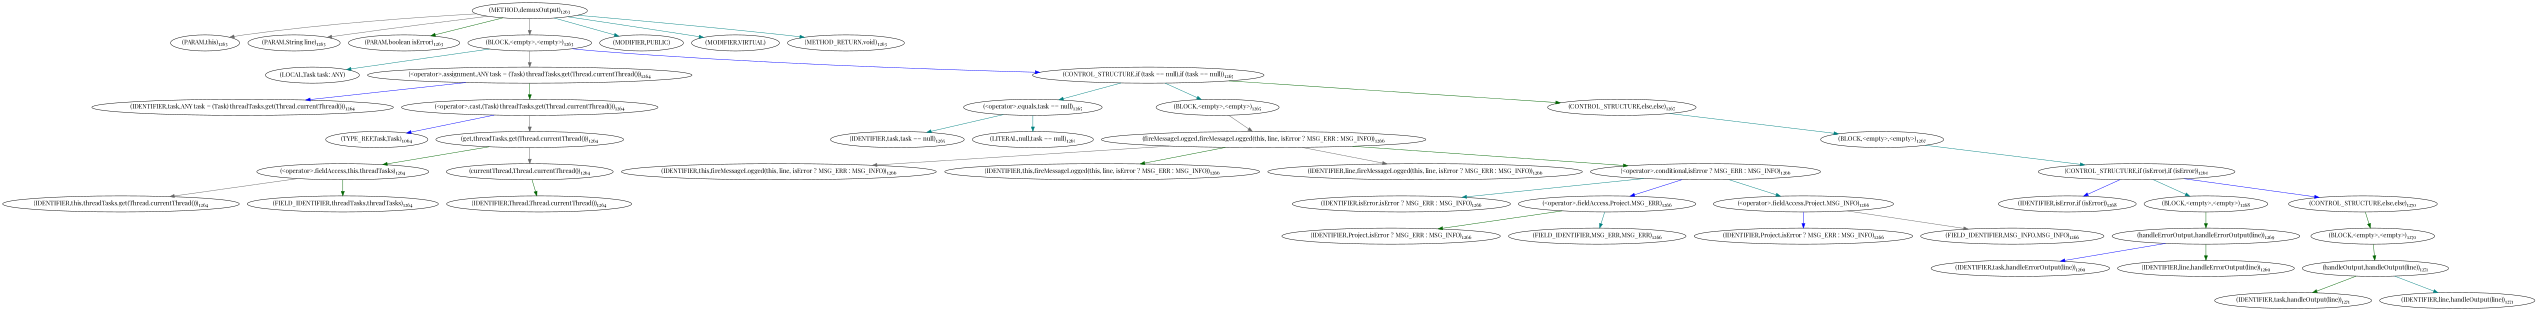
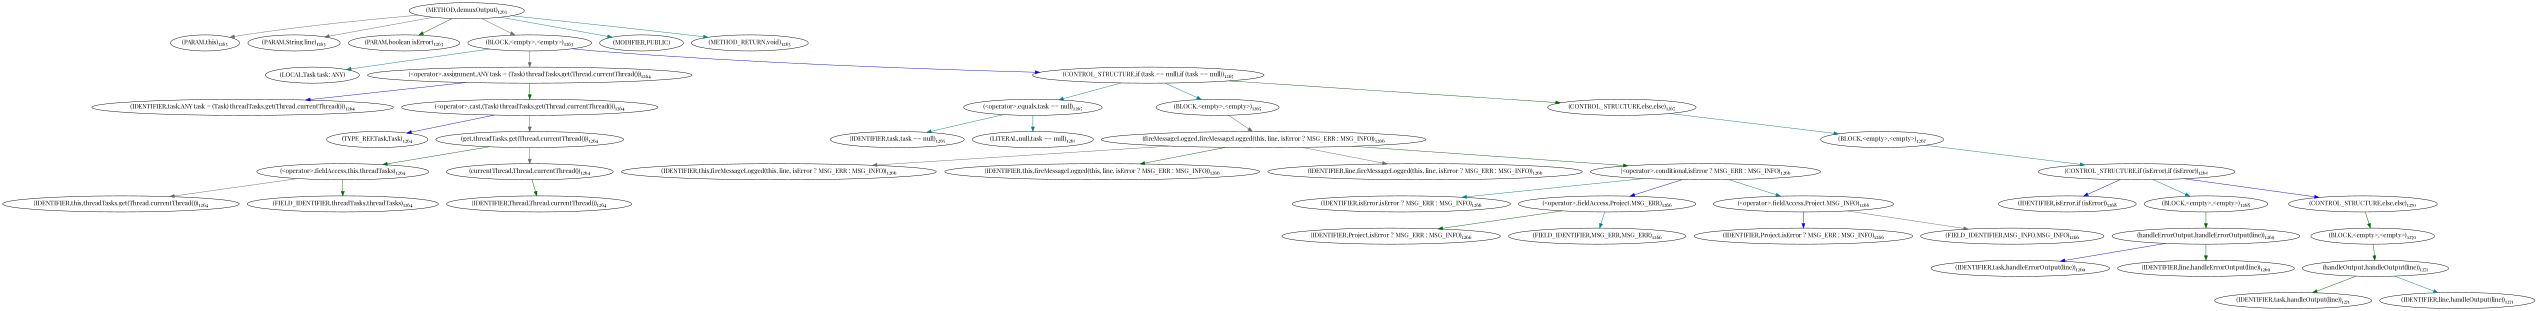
(735, 43) -> none
(407, 139) -> (408, 139)
